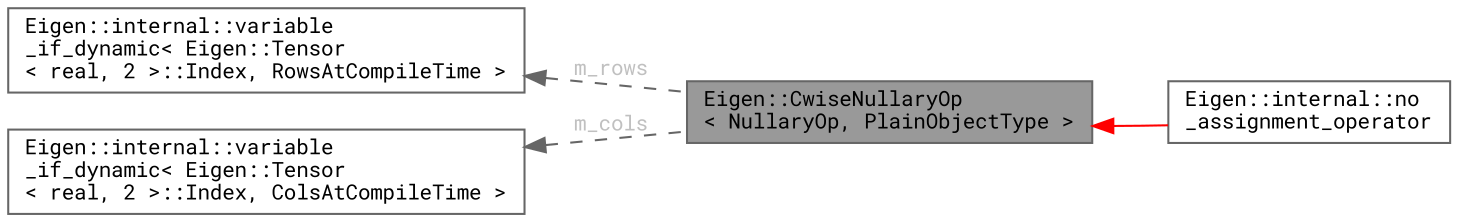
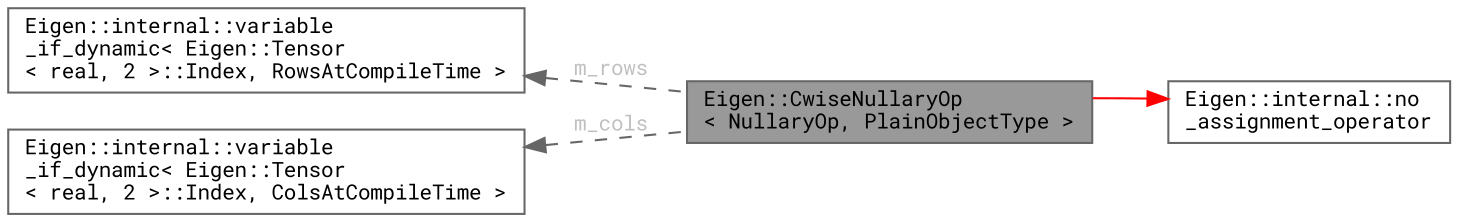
(1141, 126) -> (1120, 98)
